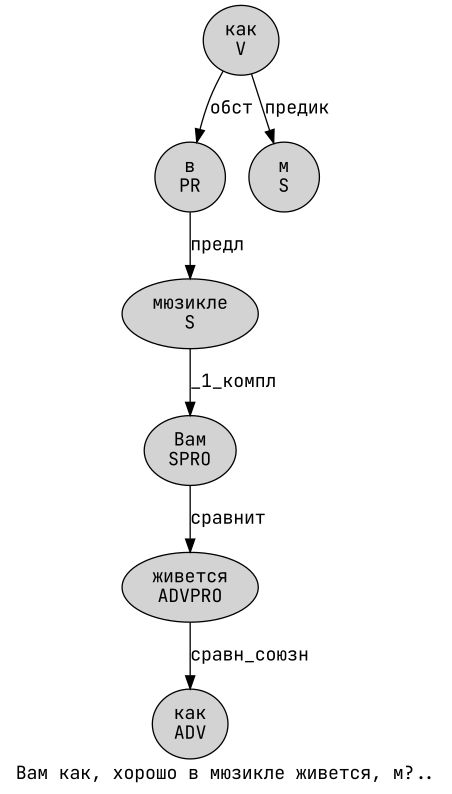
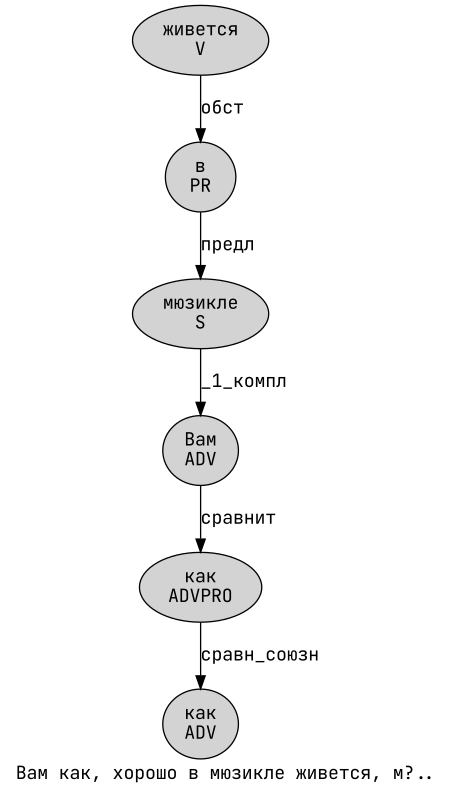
(241, 40) -> (201, 40)
(284, 177) -> none
(190, 451) -> (201, 451)
(190, 587) -> (201, 587)
